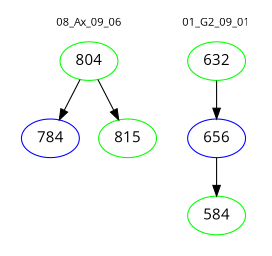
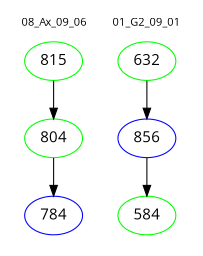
(106, 95) -> (54, 94)
(217, 138) -> (147, 138)
